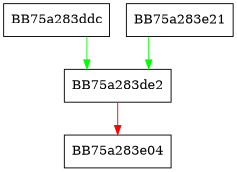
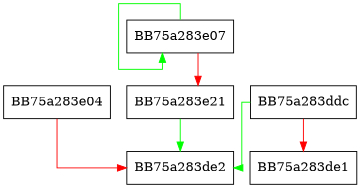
none -> (180, 36)
(118, 114) -> (63, 168)
none -> (303, 168)
